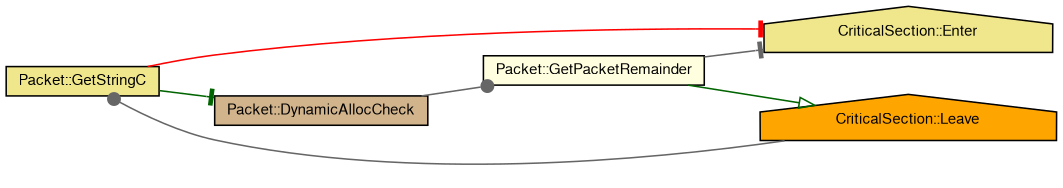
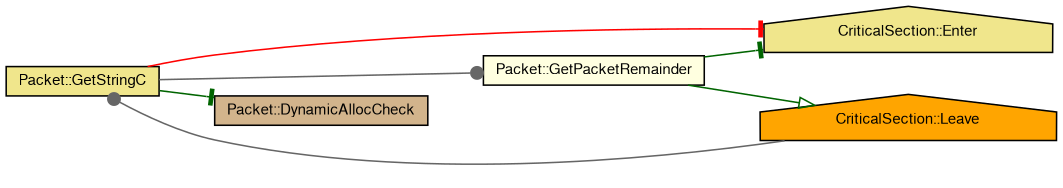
(730, 54) -> (730, 54)
(451, 91) -> (315, 76)
